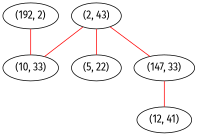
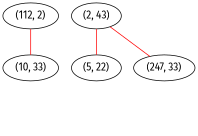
(31, 16) -> (31, 16)
(64, 42) -> none
(164, 68) -> (164, 68)
(164, 120) -> none
